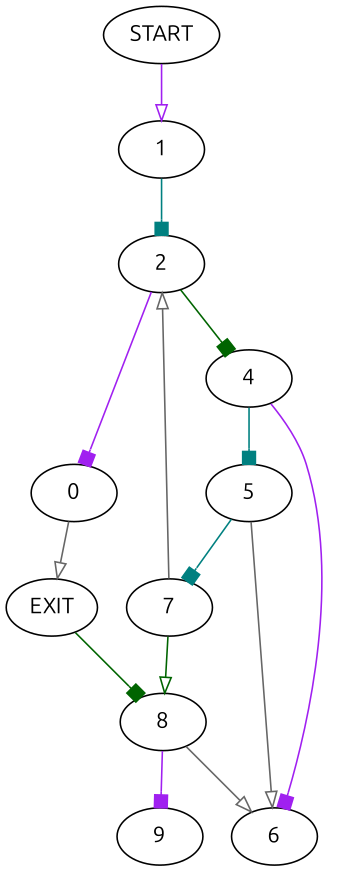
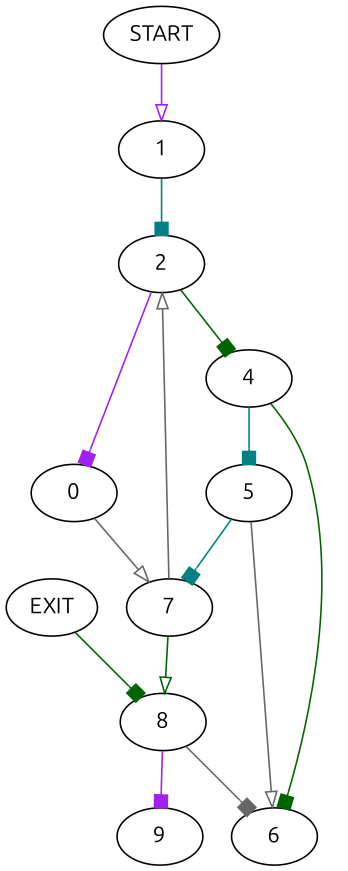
(65, 542) -> (117, 544)
(321, 594) -> (321, 594)
(213, 774) -> (213, 774)
